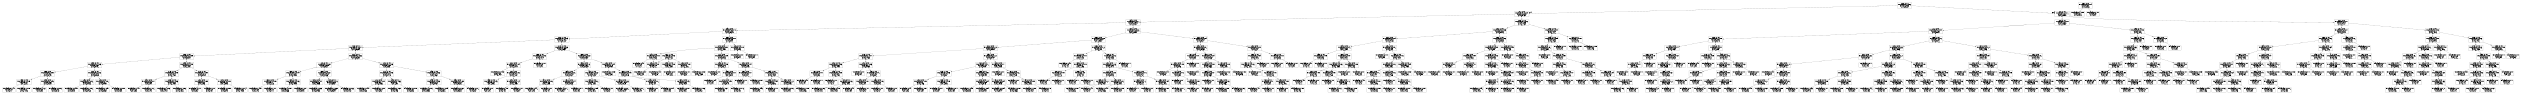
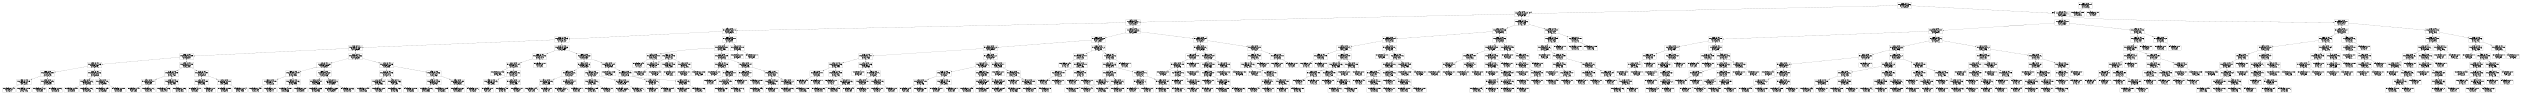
none -> (2469, 56)
(1080, 74) -> (1080, 74)
(1178, 74) -> (1178, 74)
